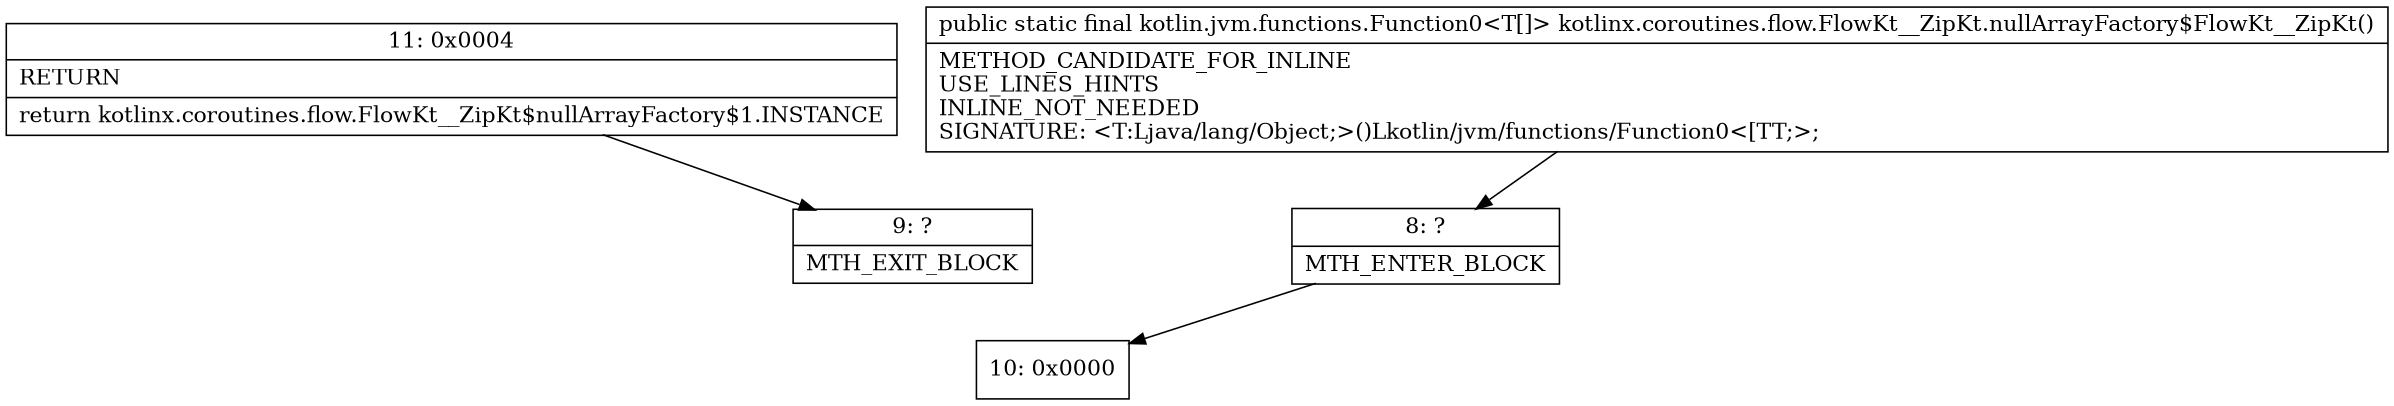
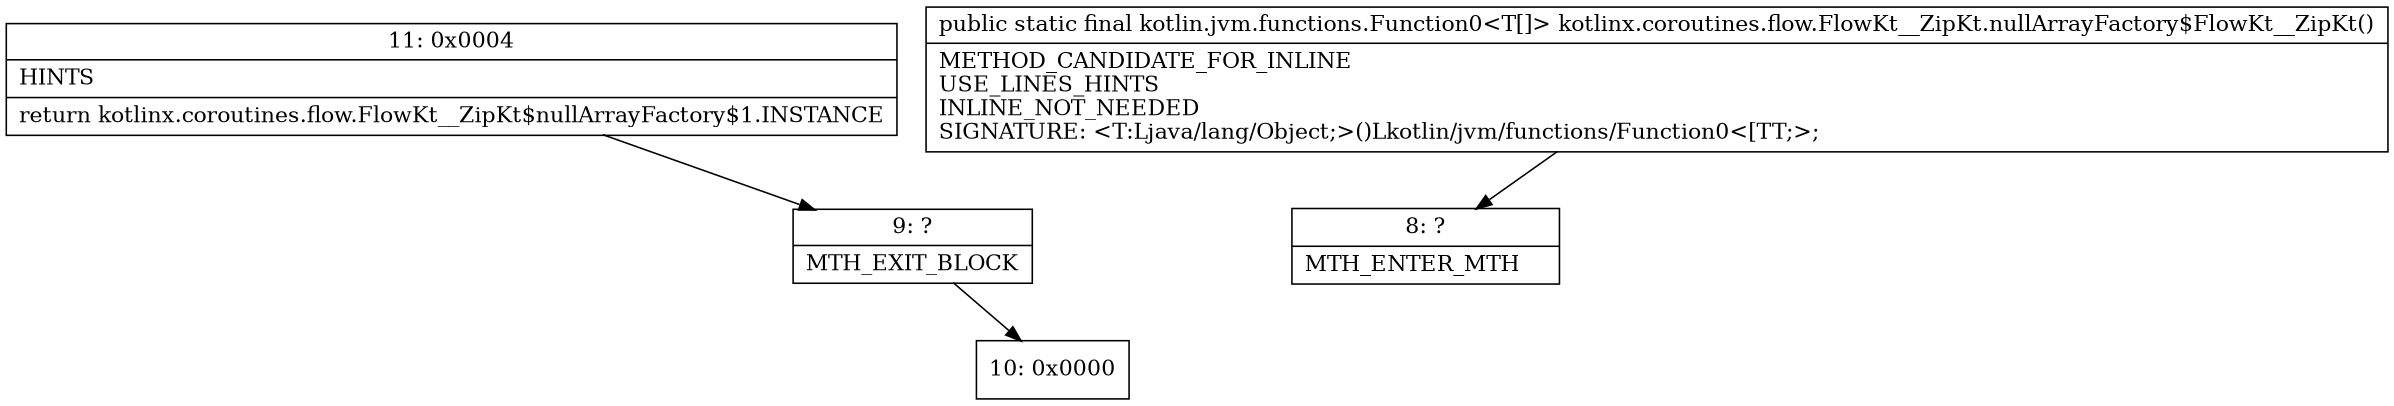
(70, 78) -> (57, 78)
(1426, 264) -> (1412, 264)
(1230, 311) -> (981, 307)
